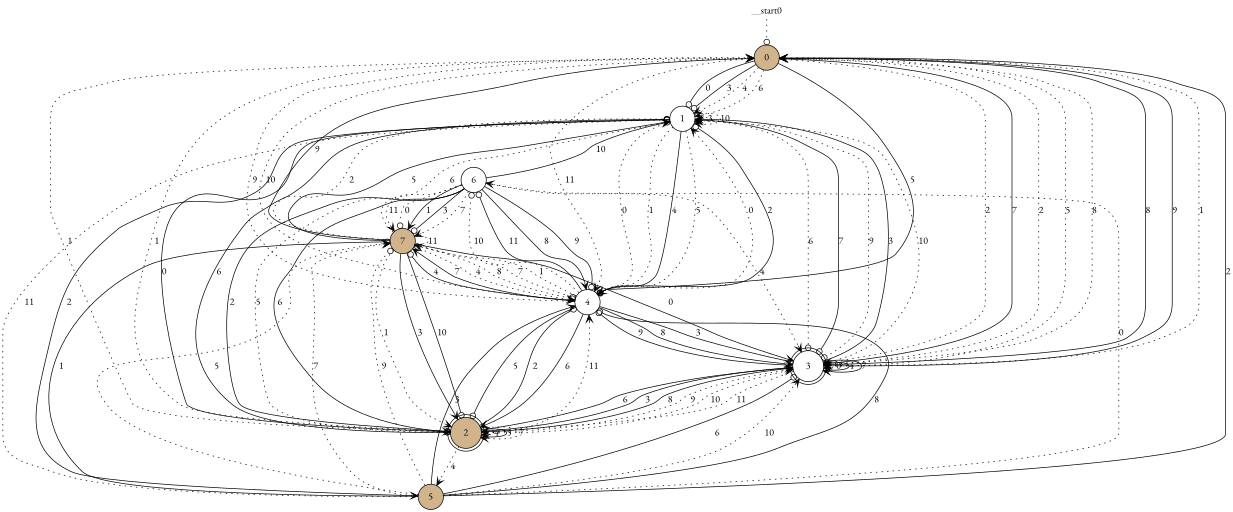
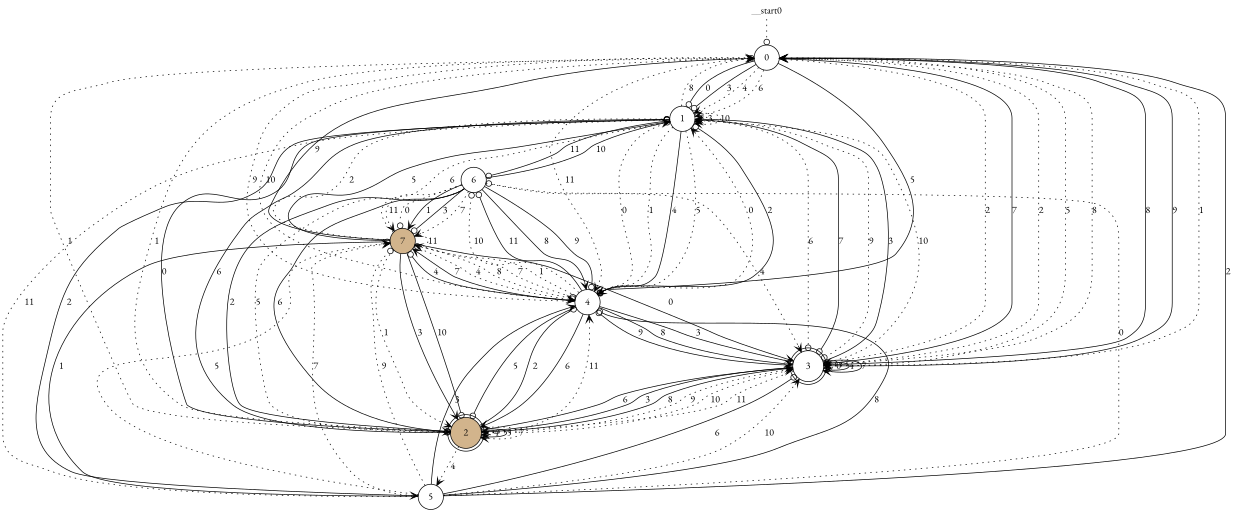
(767, 58) -> (767, 58)
none -> (704, 71)
(199, 139) -> (199, 139)
none -> (565, 147)
(1119, 390) -> (1119, 390)
(431, 497) -> (431, 497)
